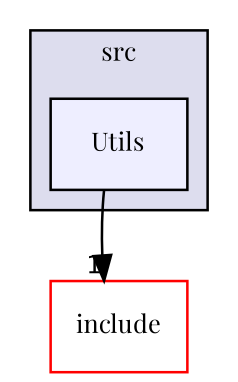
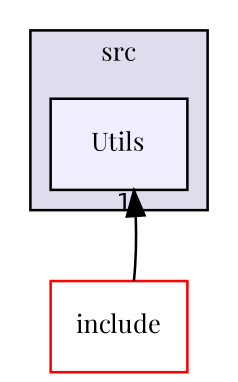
(102, 226) -> (136, 248)
